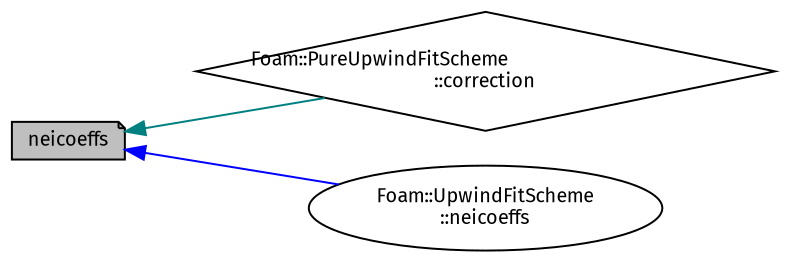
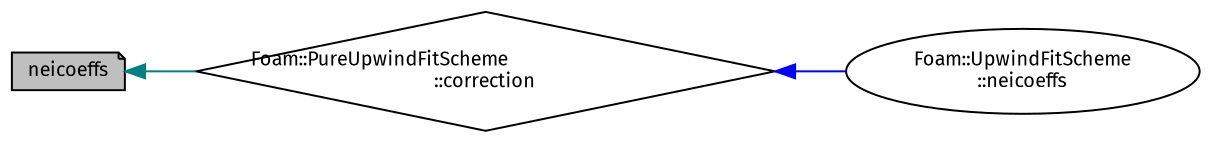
(242, 169) -> (821, 71)
